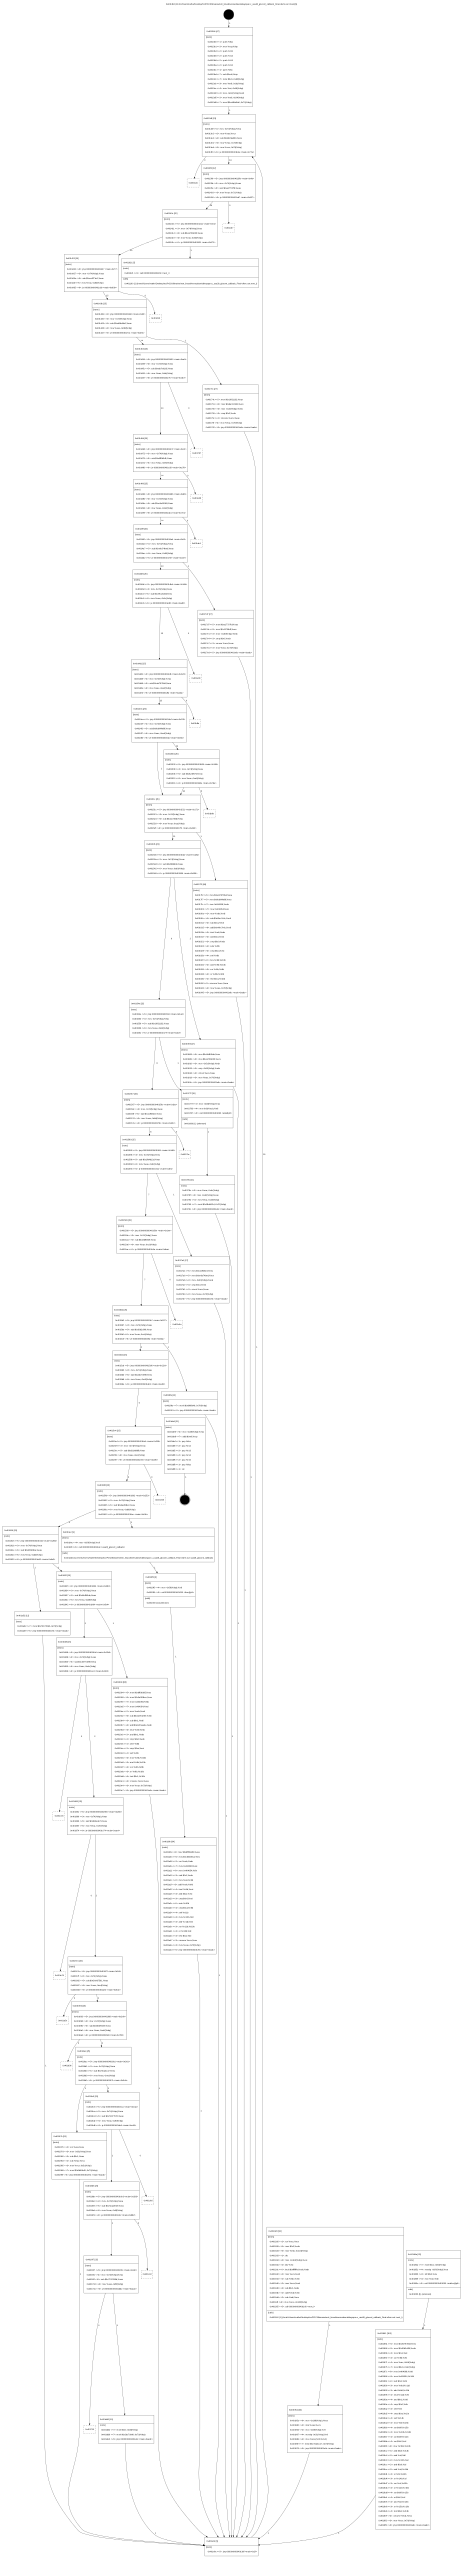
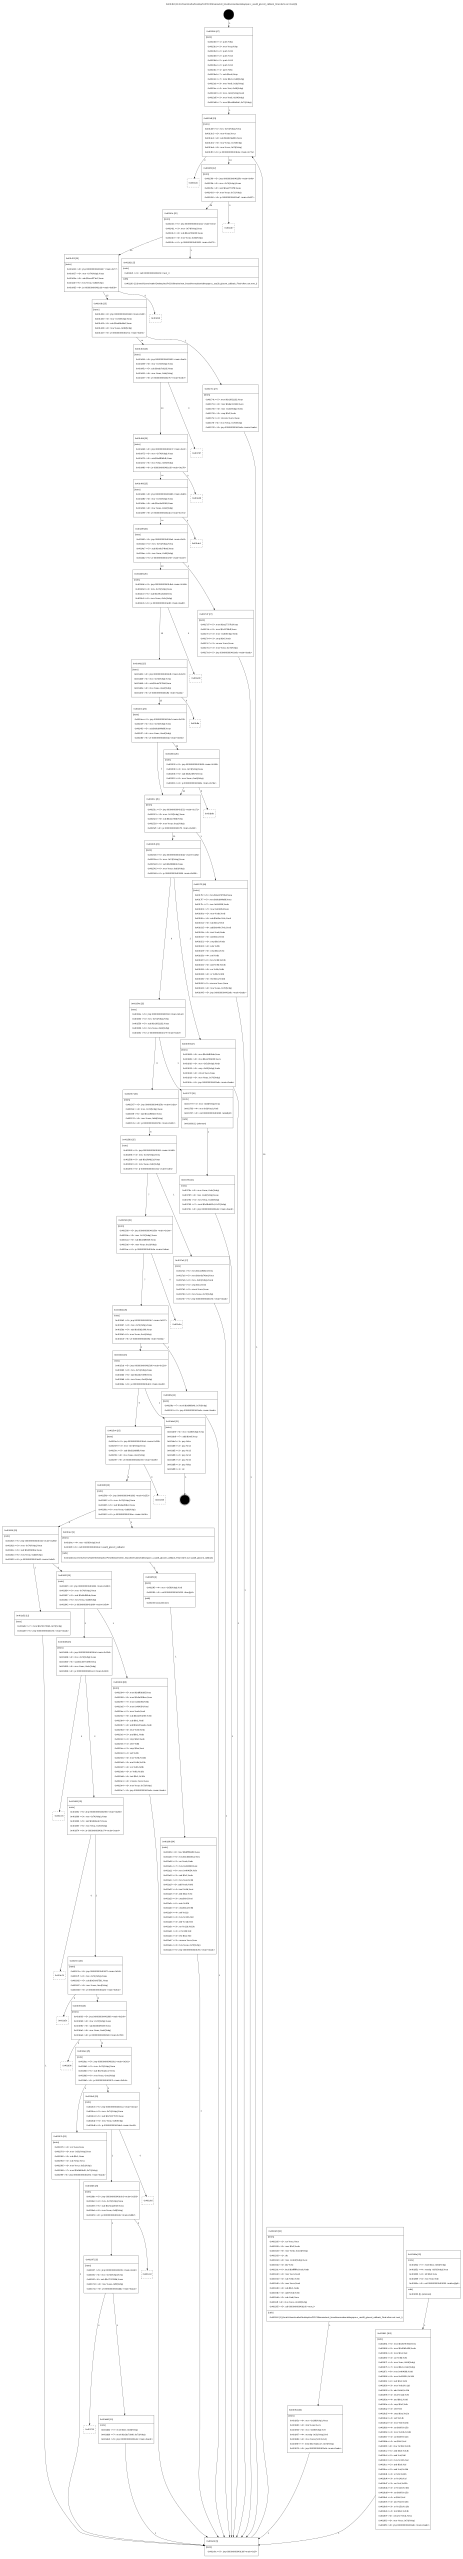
(185, 1154) -> none
none -> (152, 1405)
